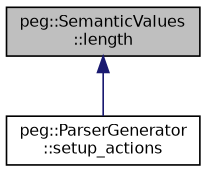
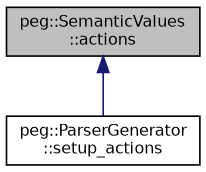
(103, 32) -> (103, 32)
